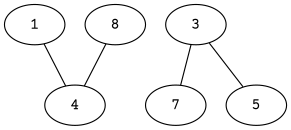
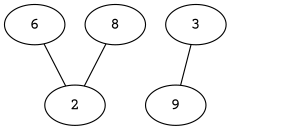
(35, 25) -> (35, 25)
(75, 105) -> (75, 105)
(176, 105) -> (176, 105)
(256, 105) -> none
